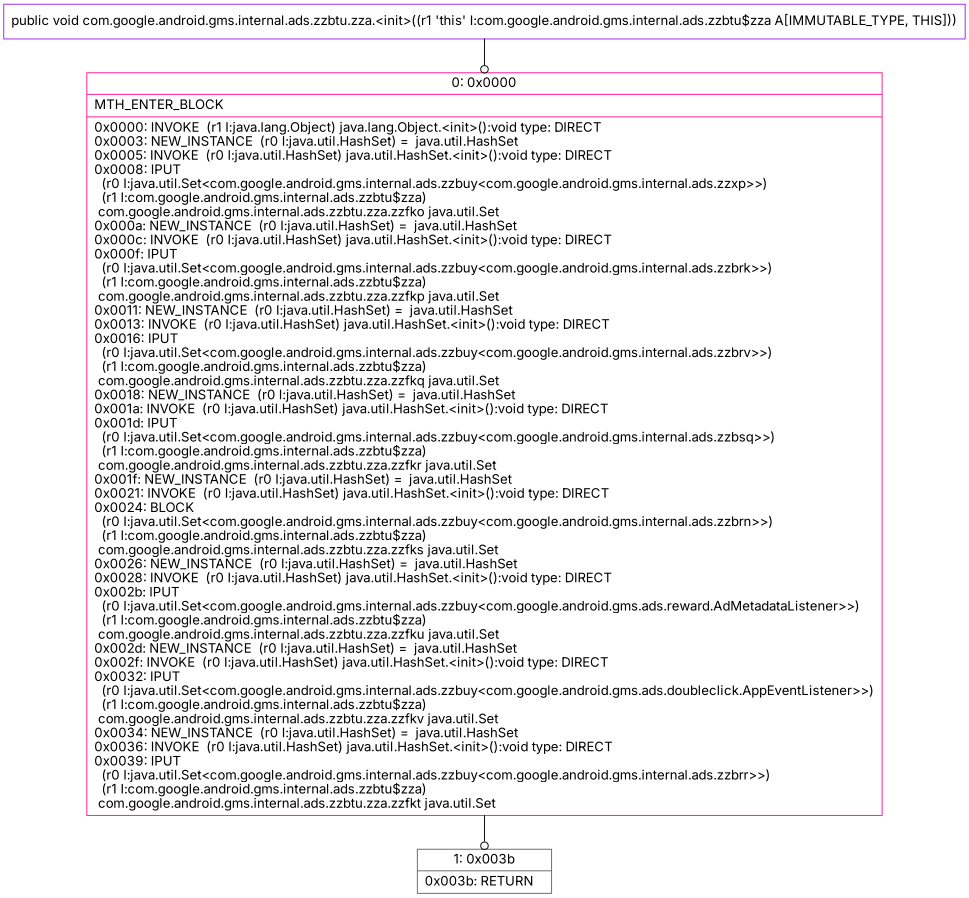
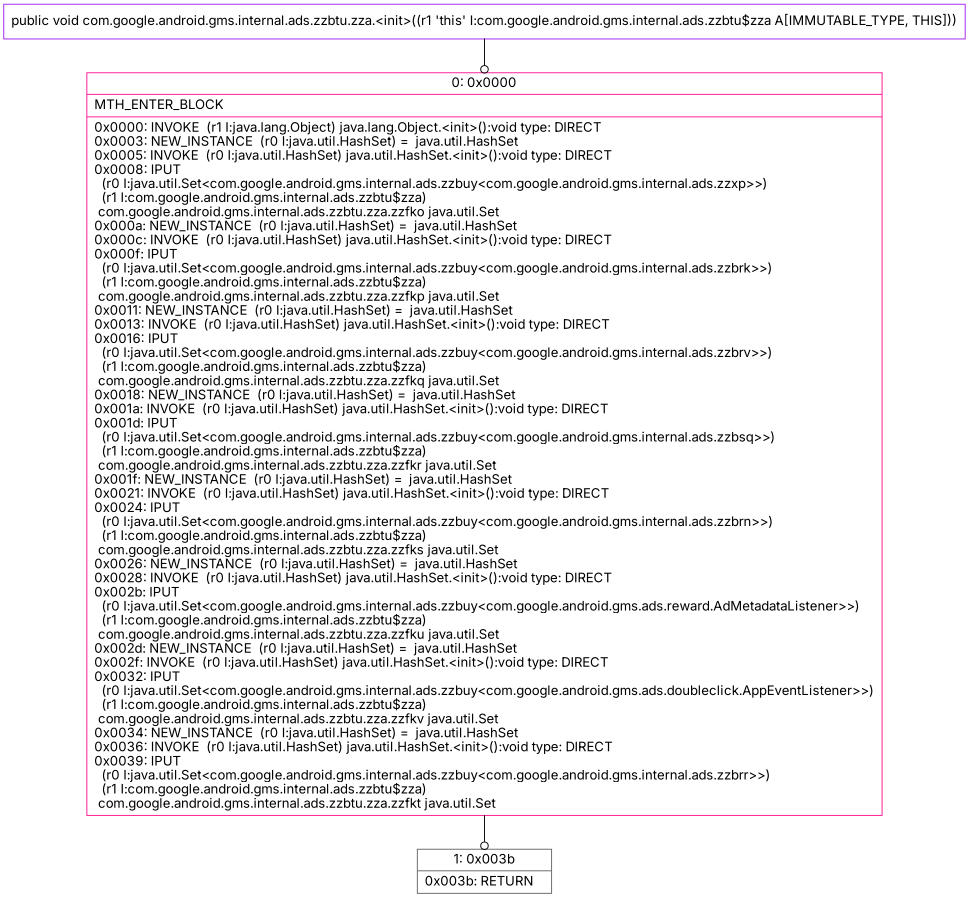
(148, 508) -> (141, 508)
